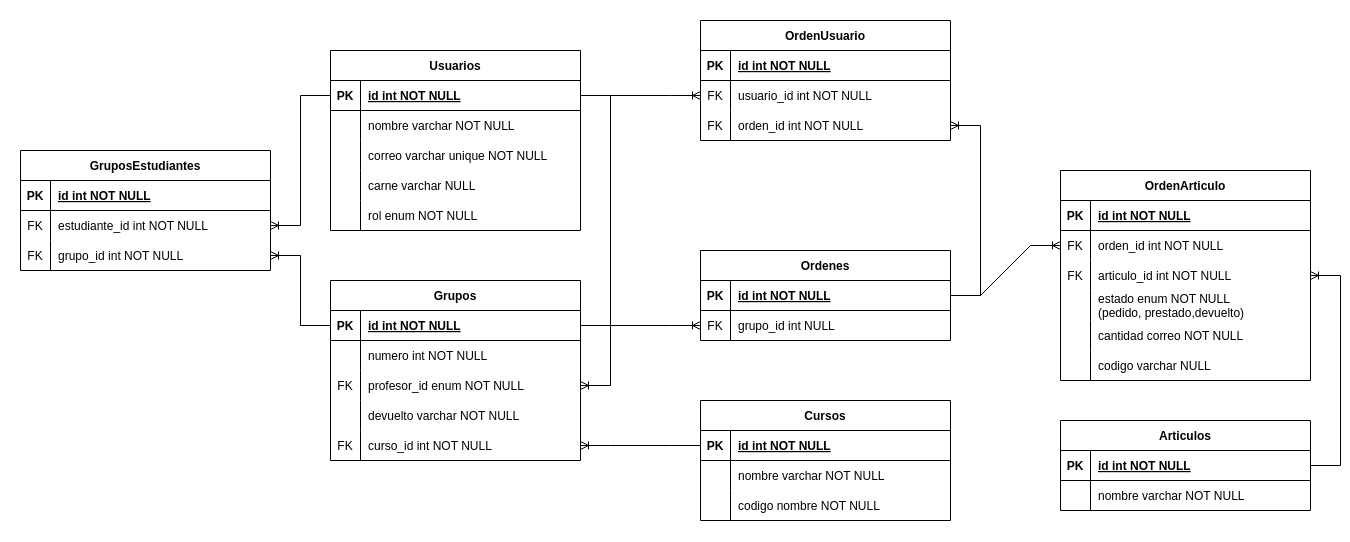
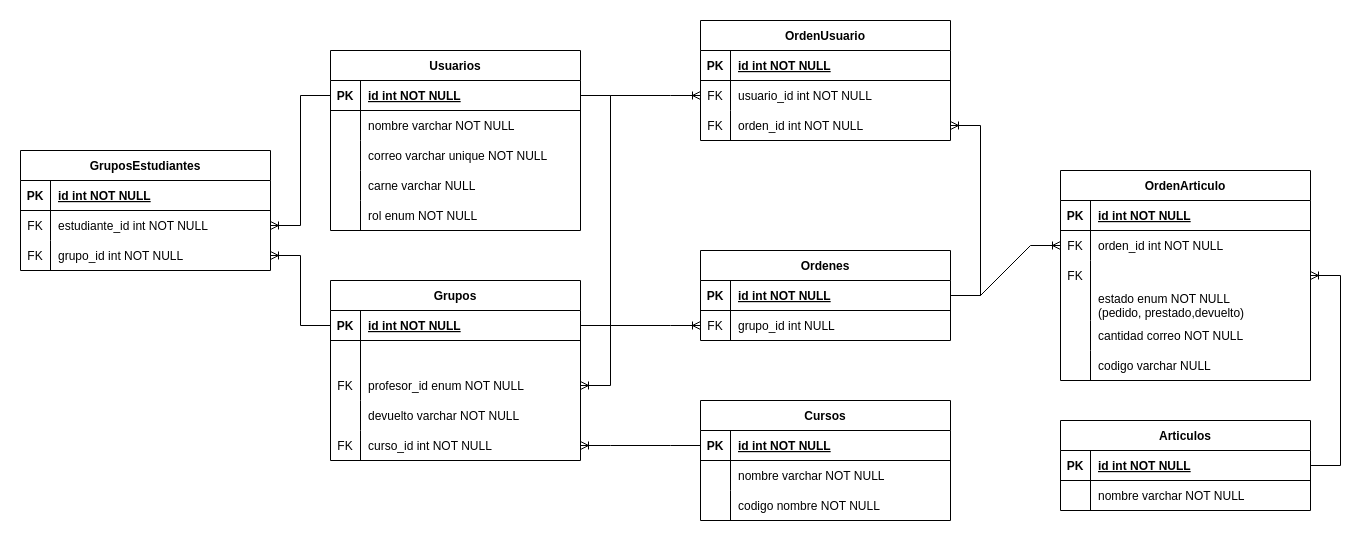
(1201, 276) -> none
(471, 356) -> none
